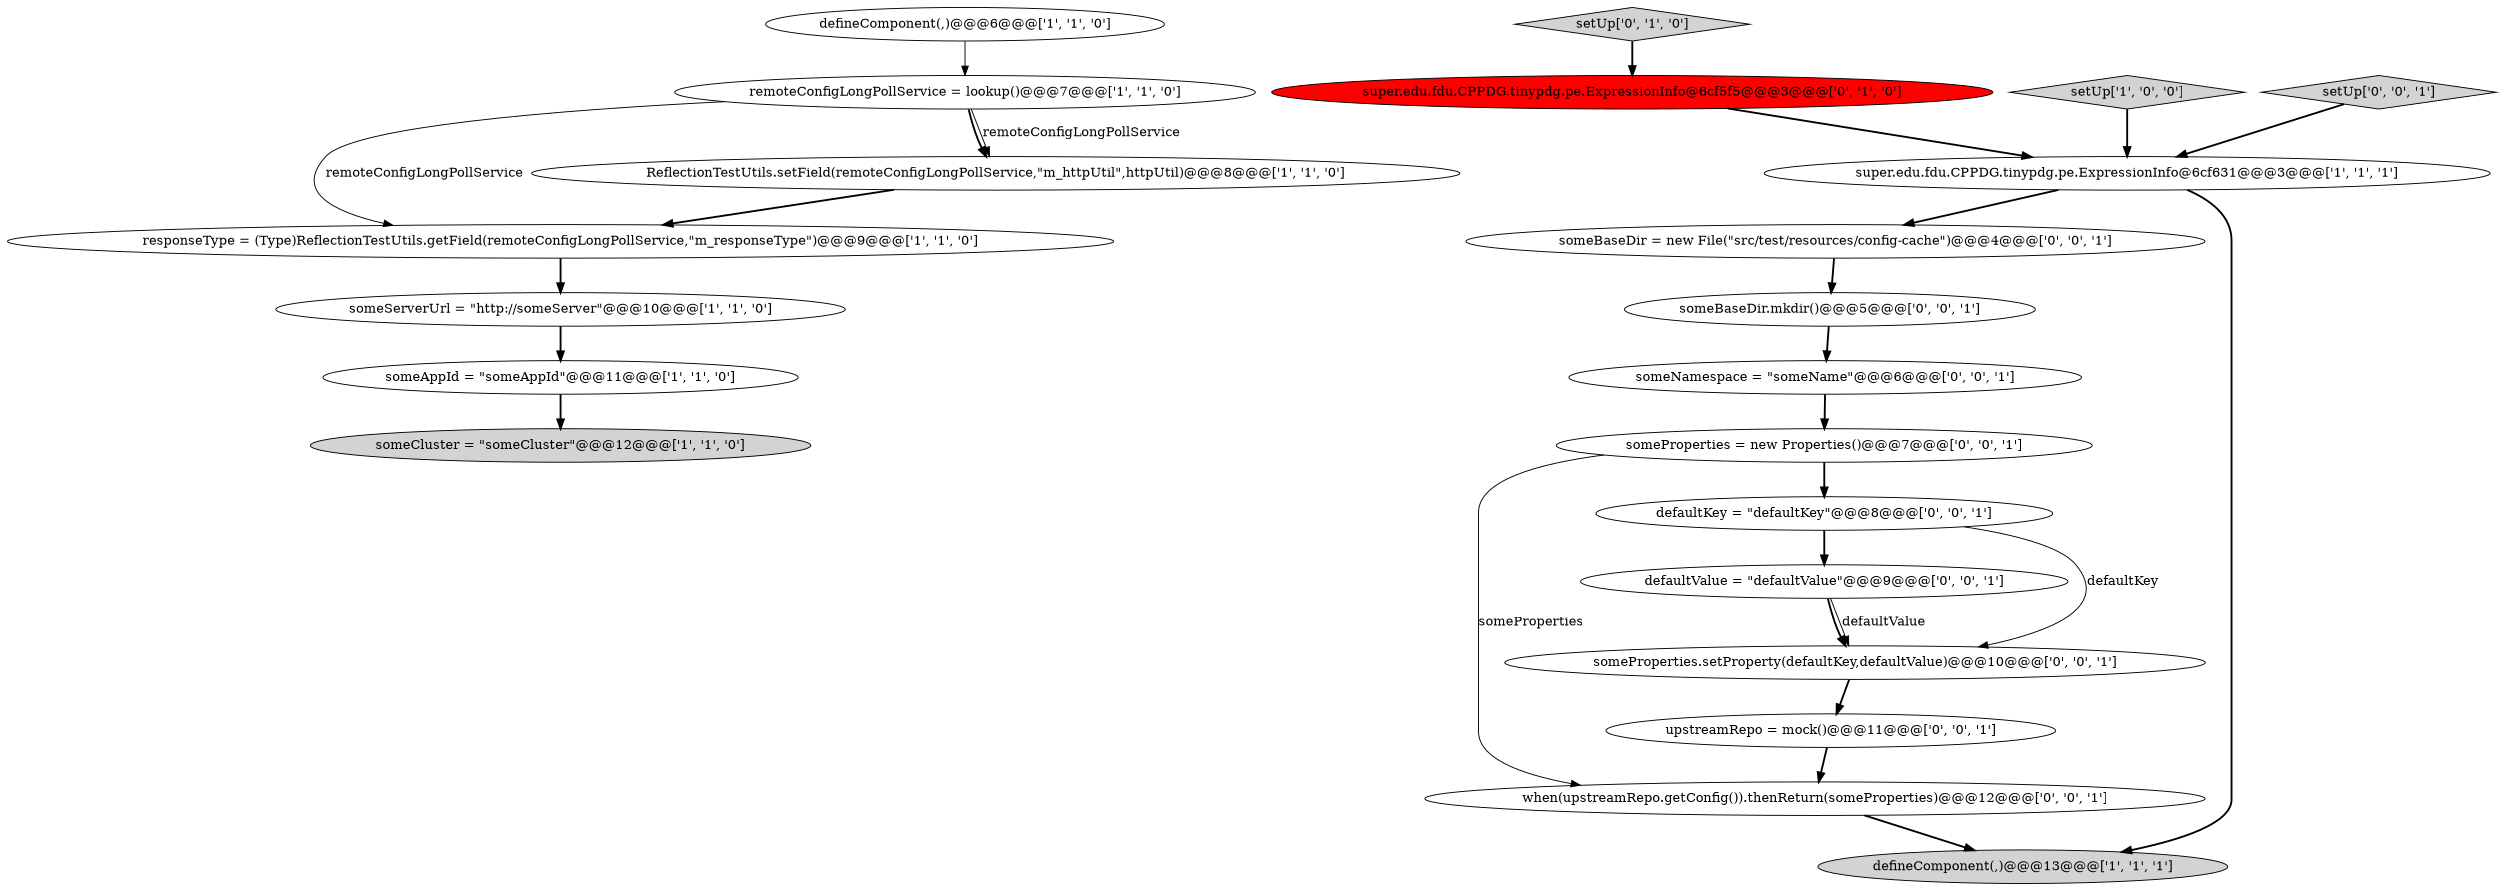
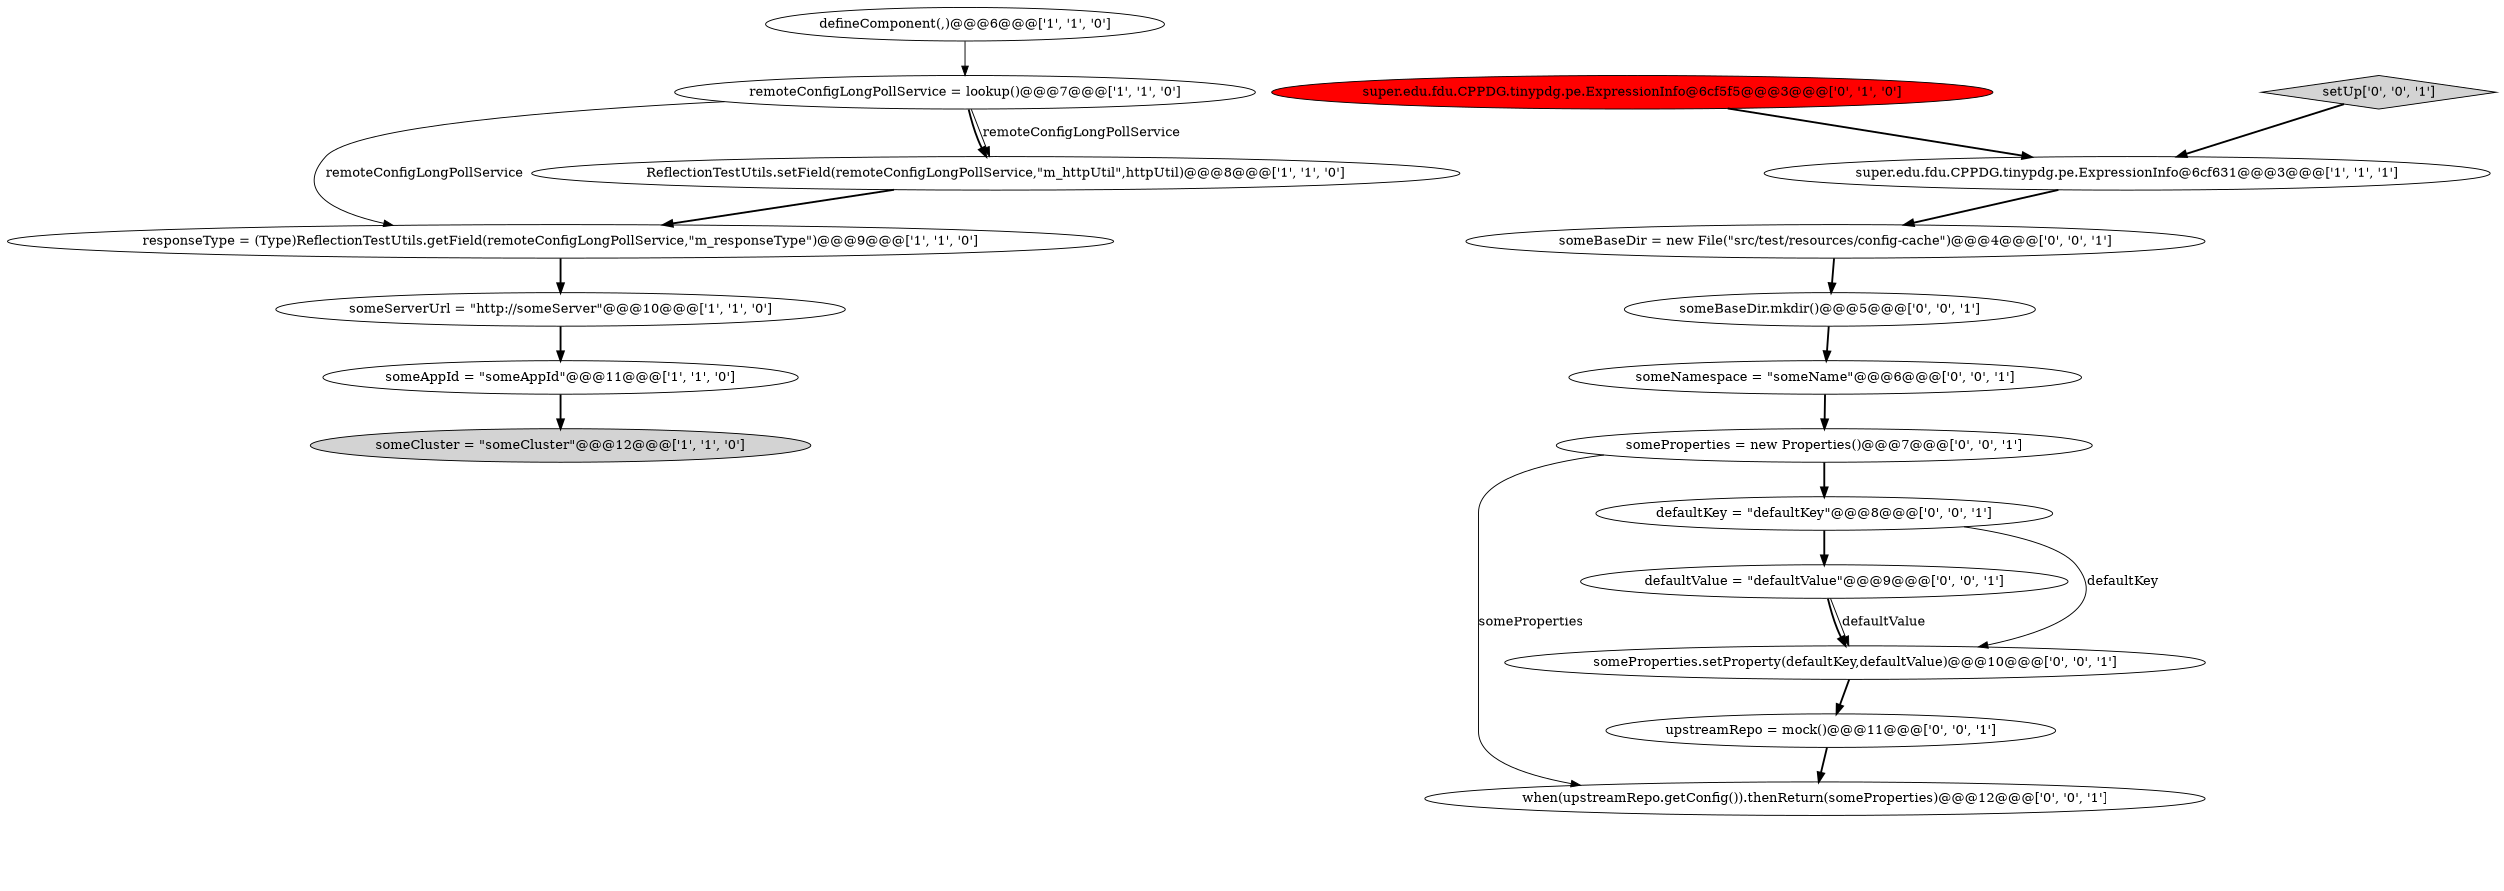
(1632, 24) -> none
(2127, 92) -> none
(2023, 867) -> none
